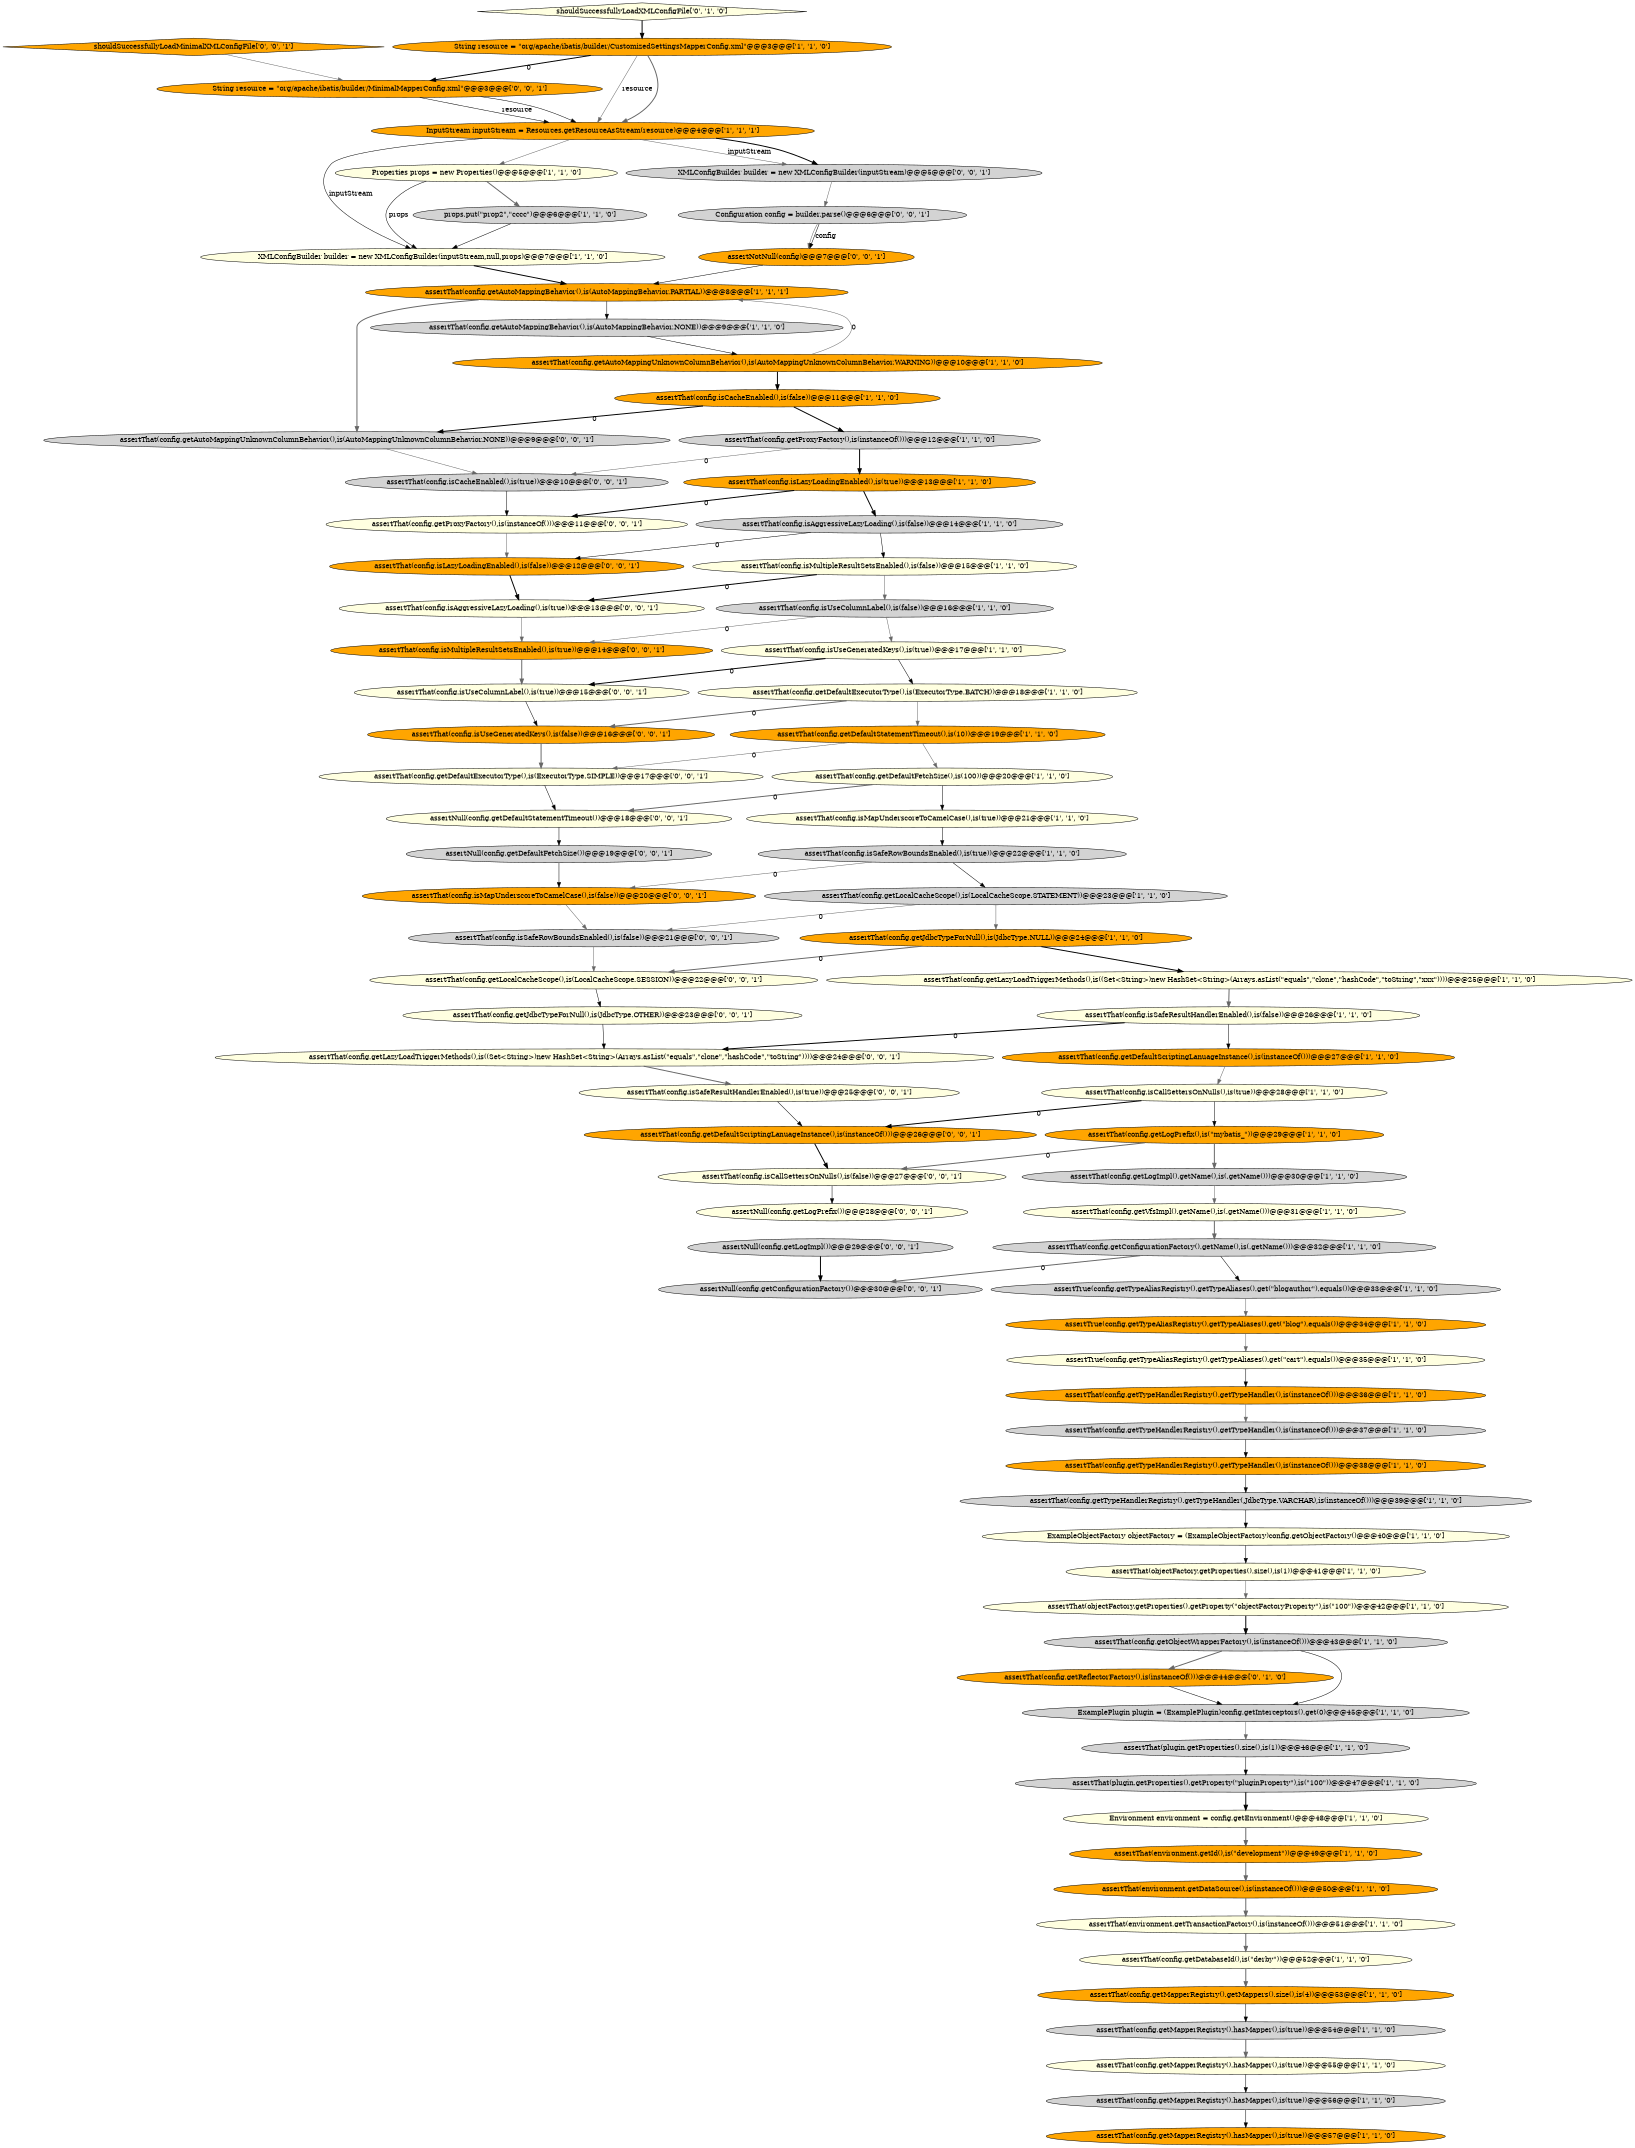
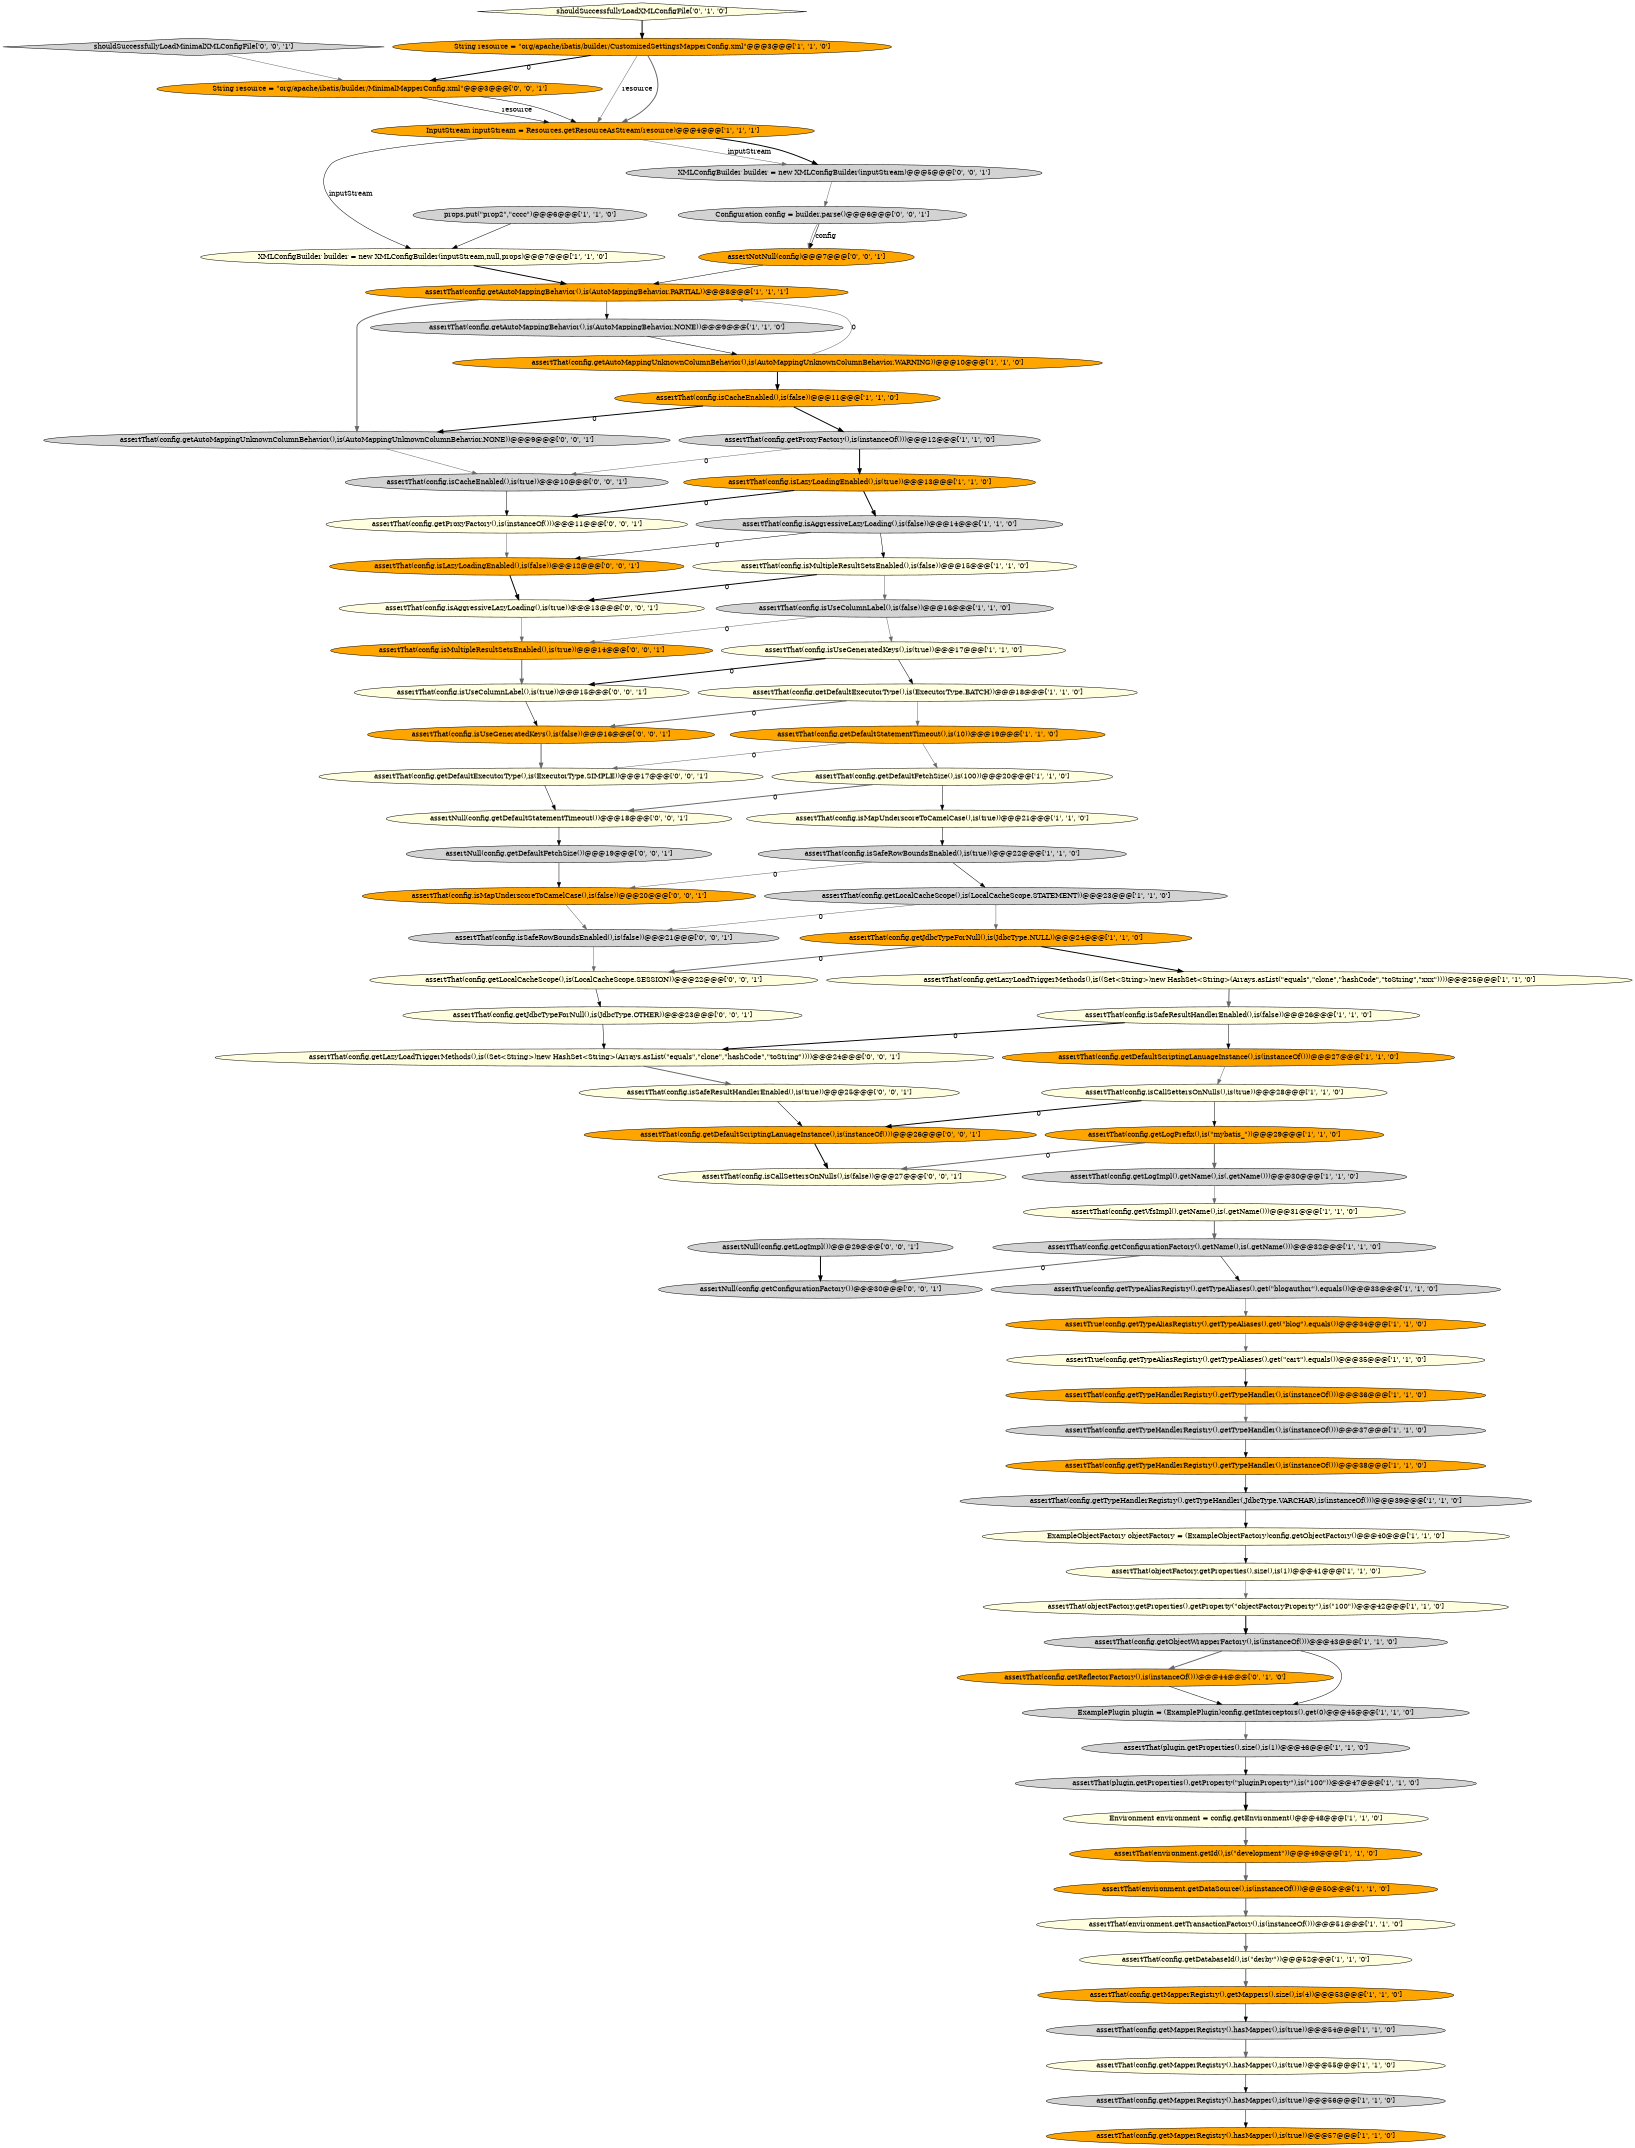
(194, 47) -> (194, 47)
(476, 173) -> none
(832, 1212) -> none
